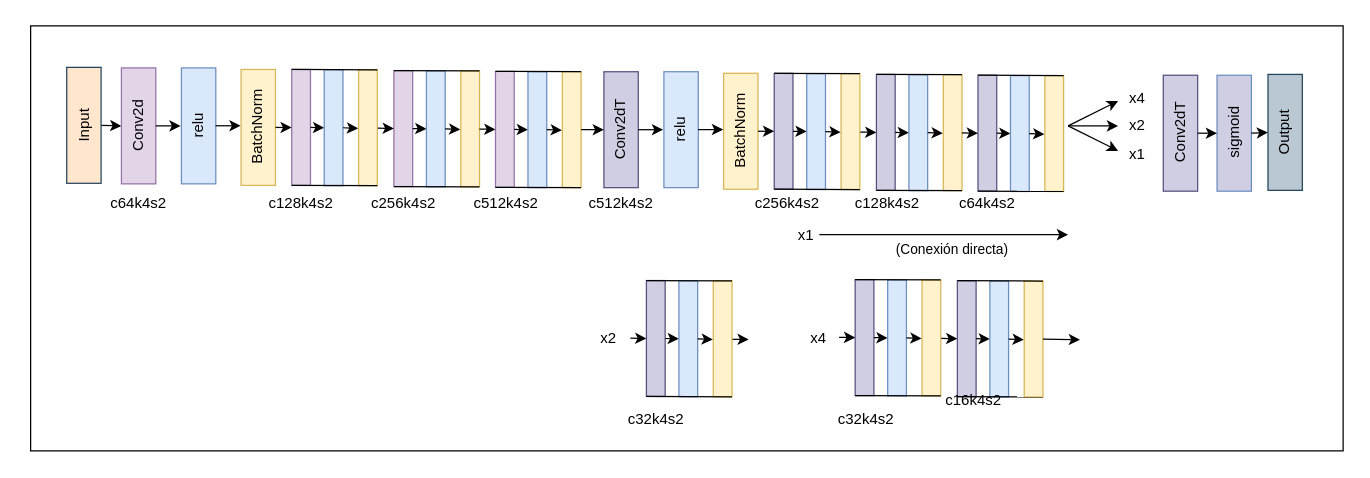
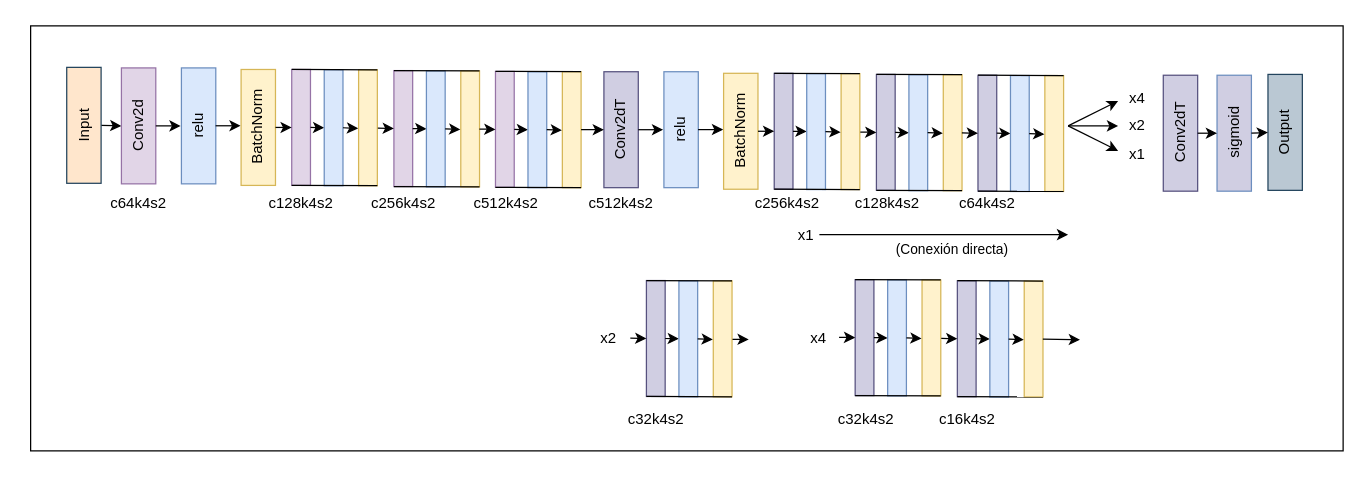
(973, 401) -> (966, 419)
